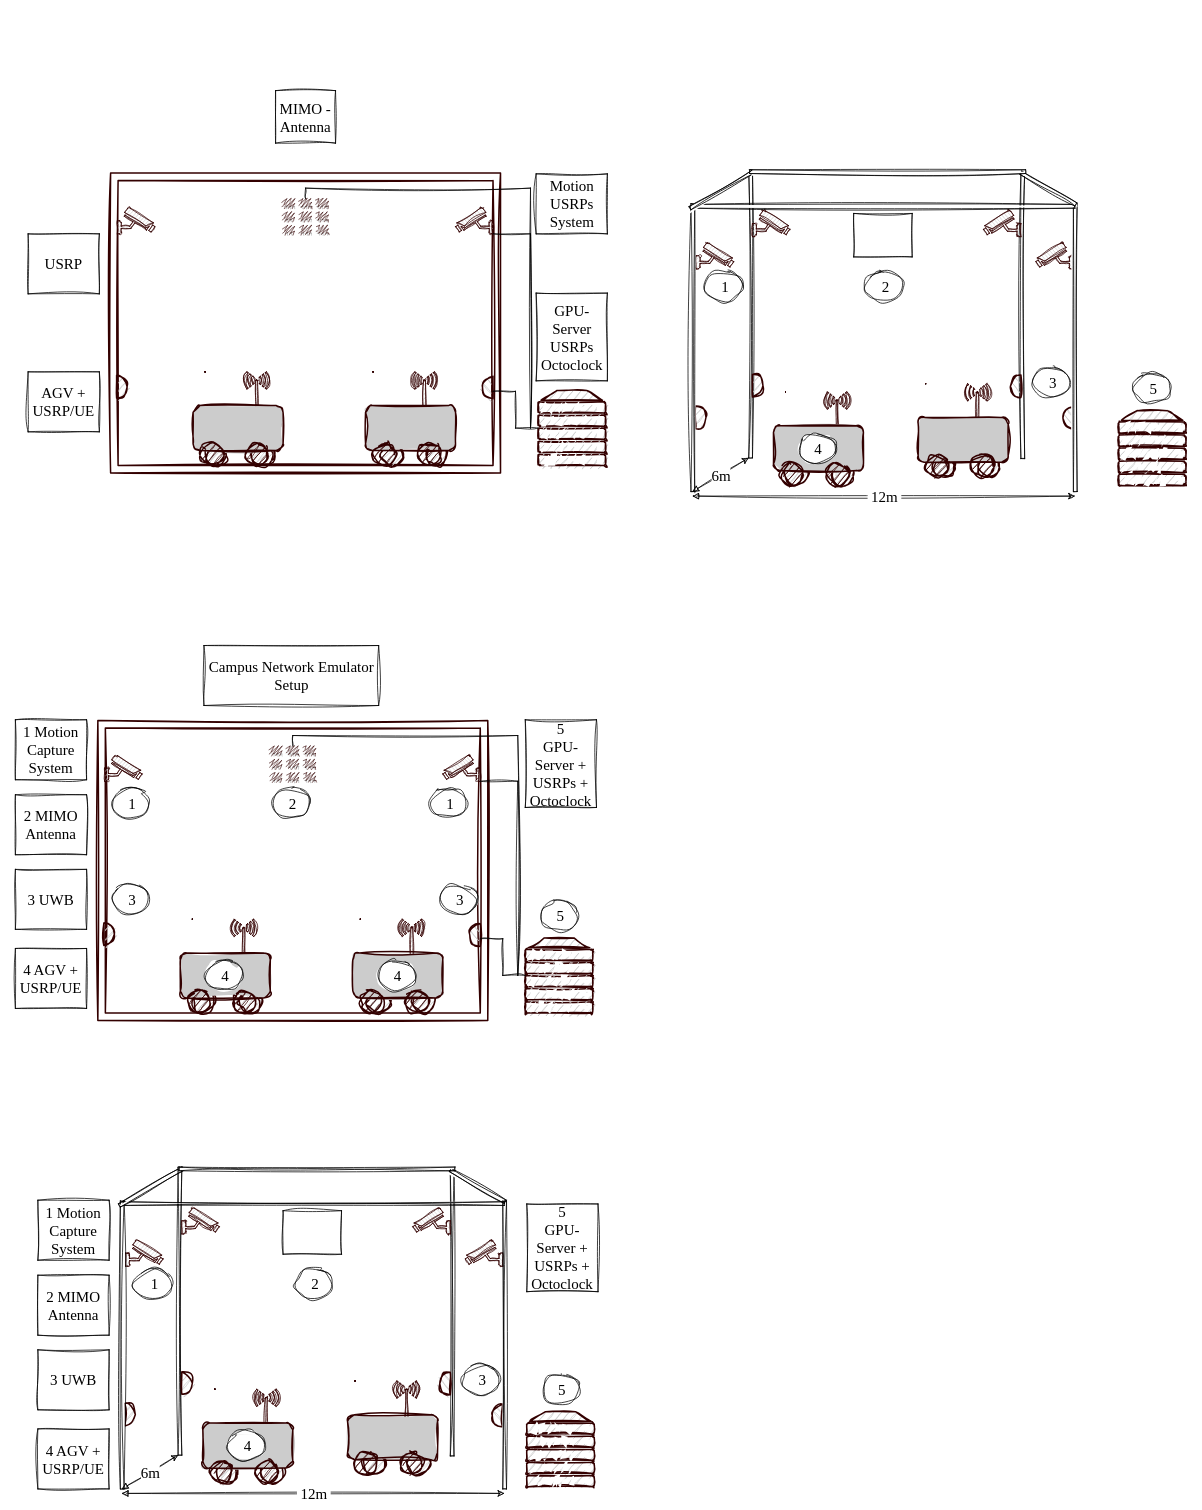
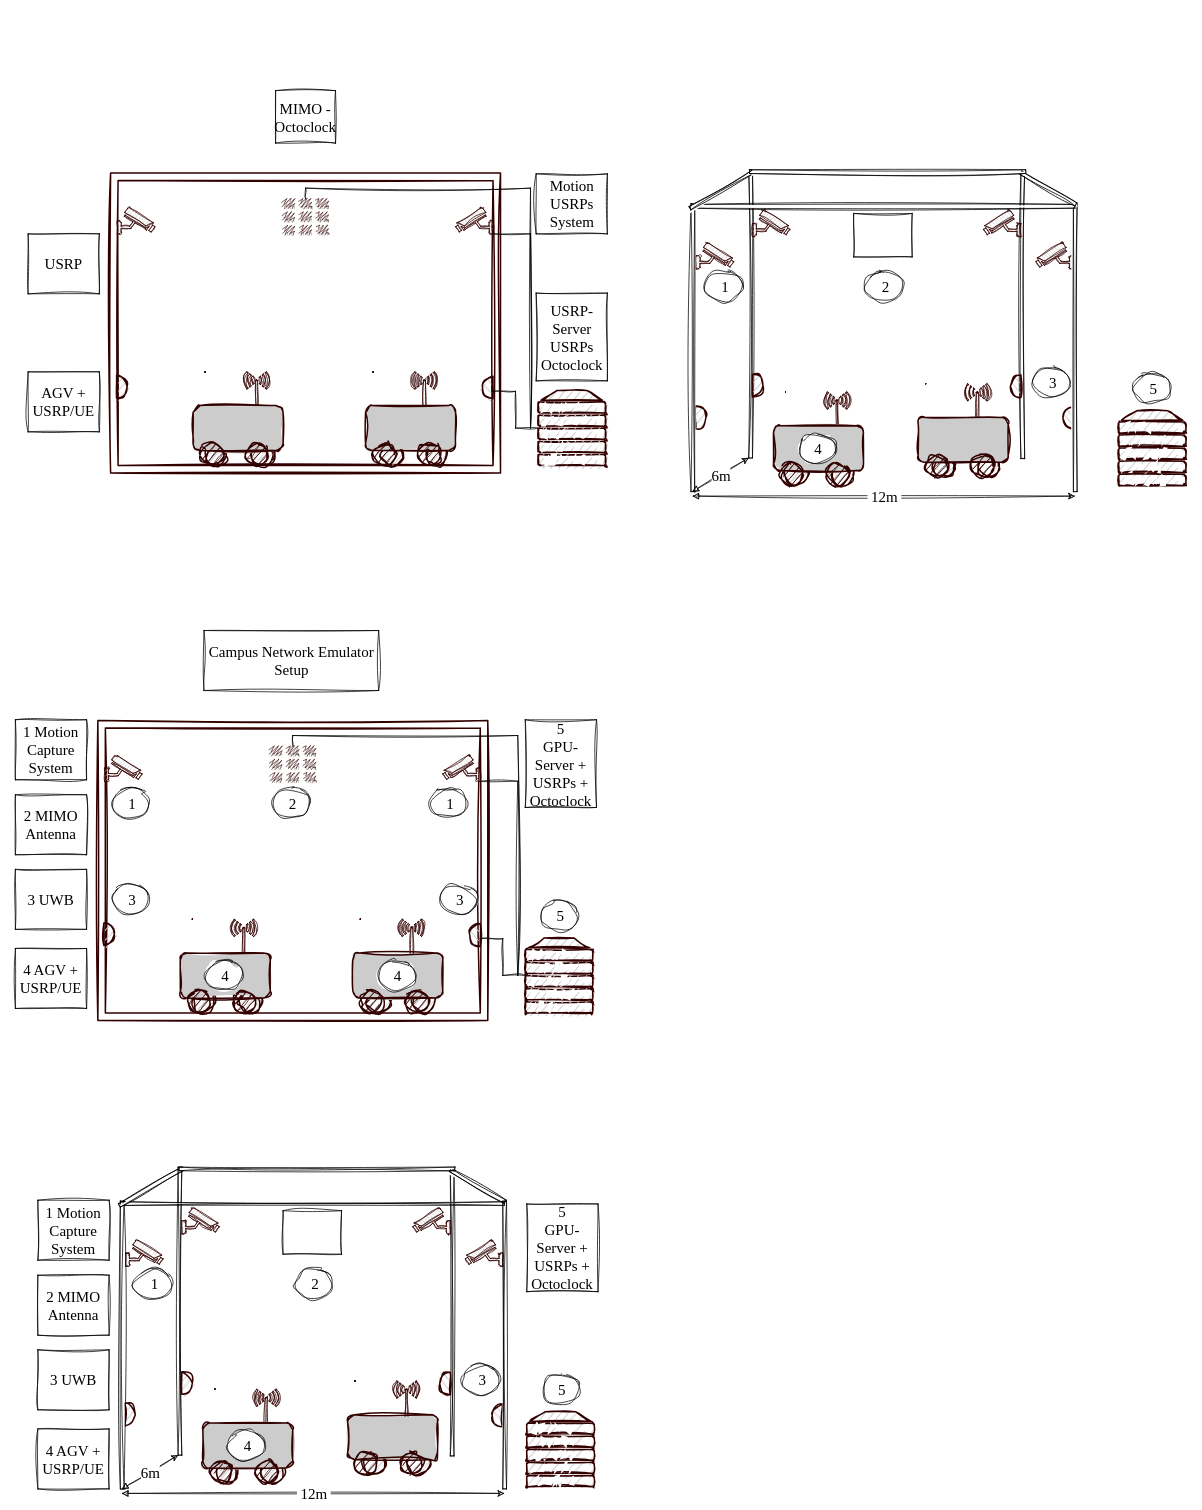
(306, 117) -> (306, 117)
(572, 337) -> (572, 337)
(291, 675) -> (291, 660)
